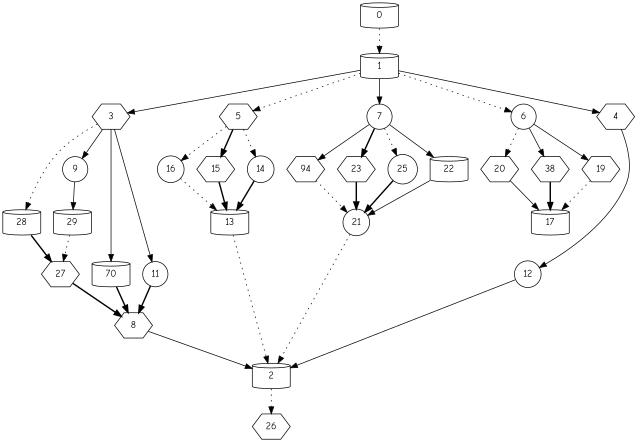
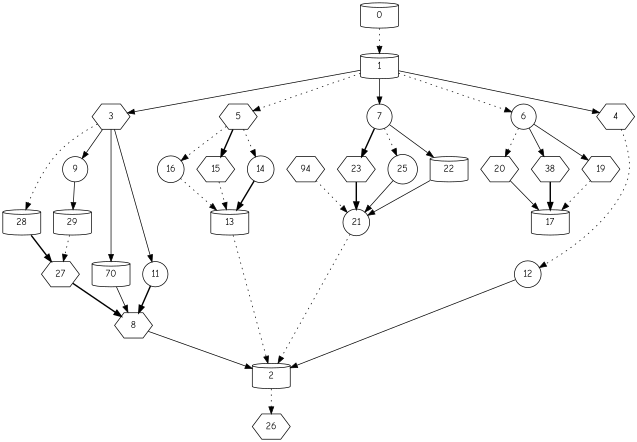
(347, 140) -> none
(222, 192) -> (222, 192)
(381, 194) -> (381, 194)
(611, 209) -> (611, 209)
(121, 296) -> (121, 296)
